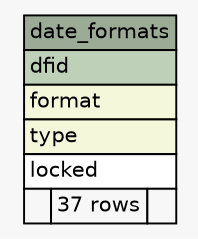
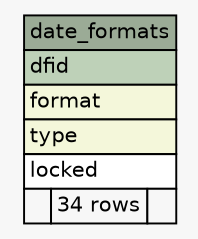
(99, 205) -> (99, 205)
